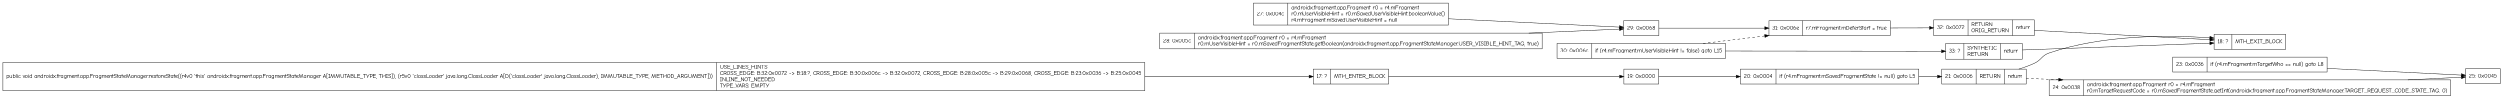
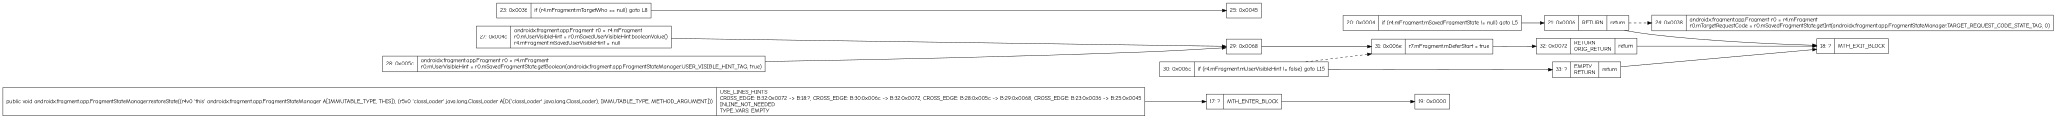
(1982, 48) -> (1583, 66)
(1697, 77) -> none
(2435, 79) -> none
